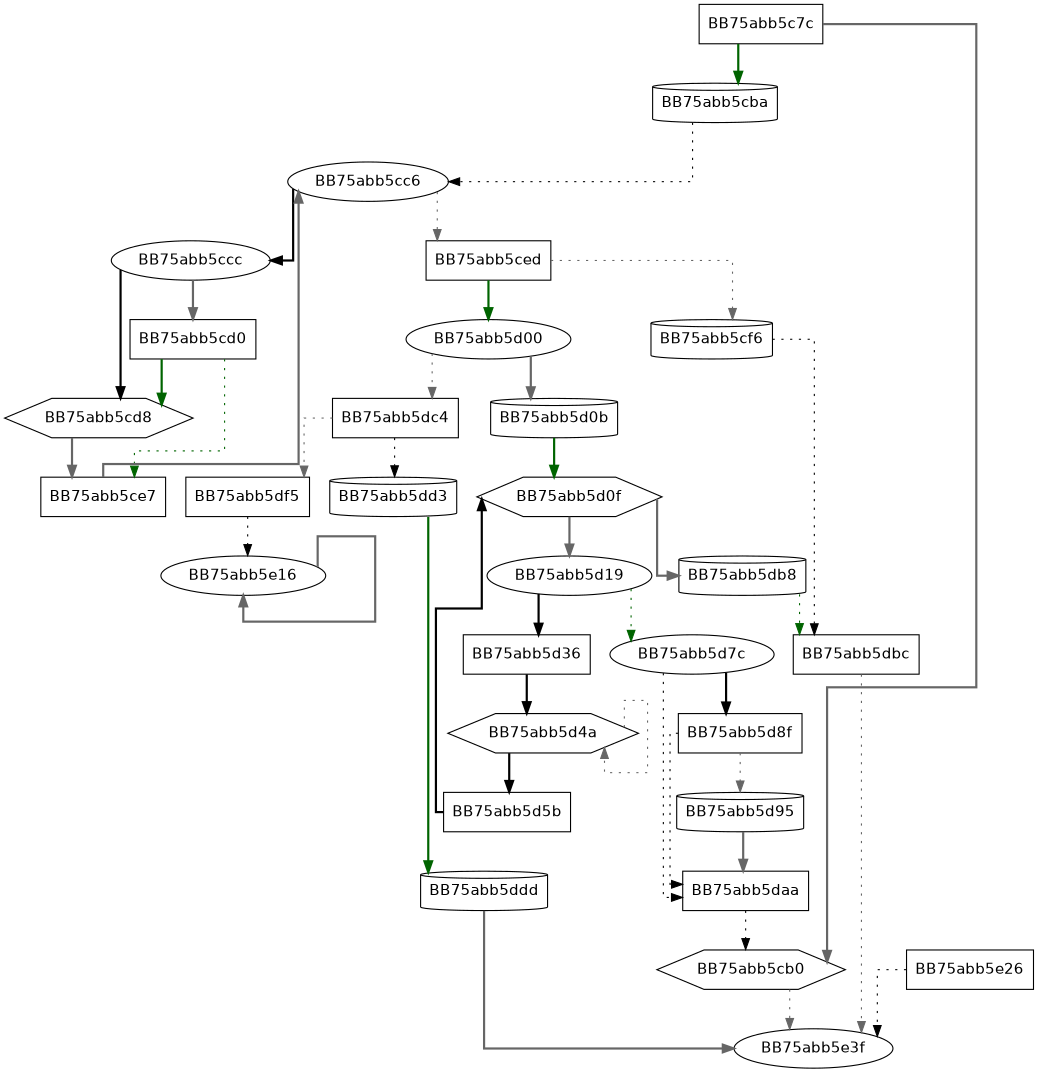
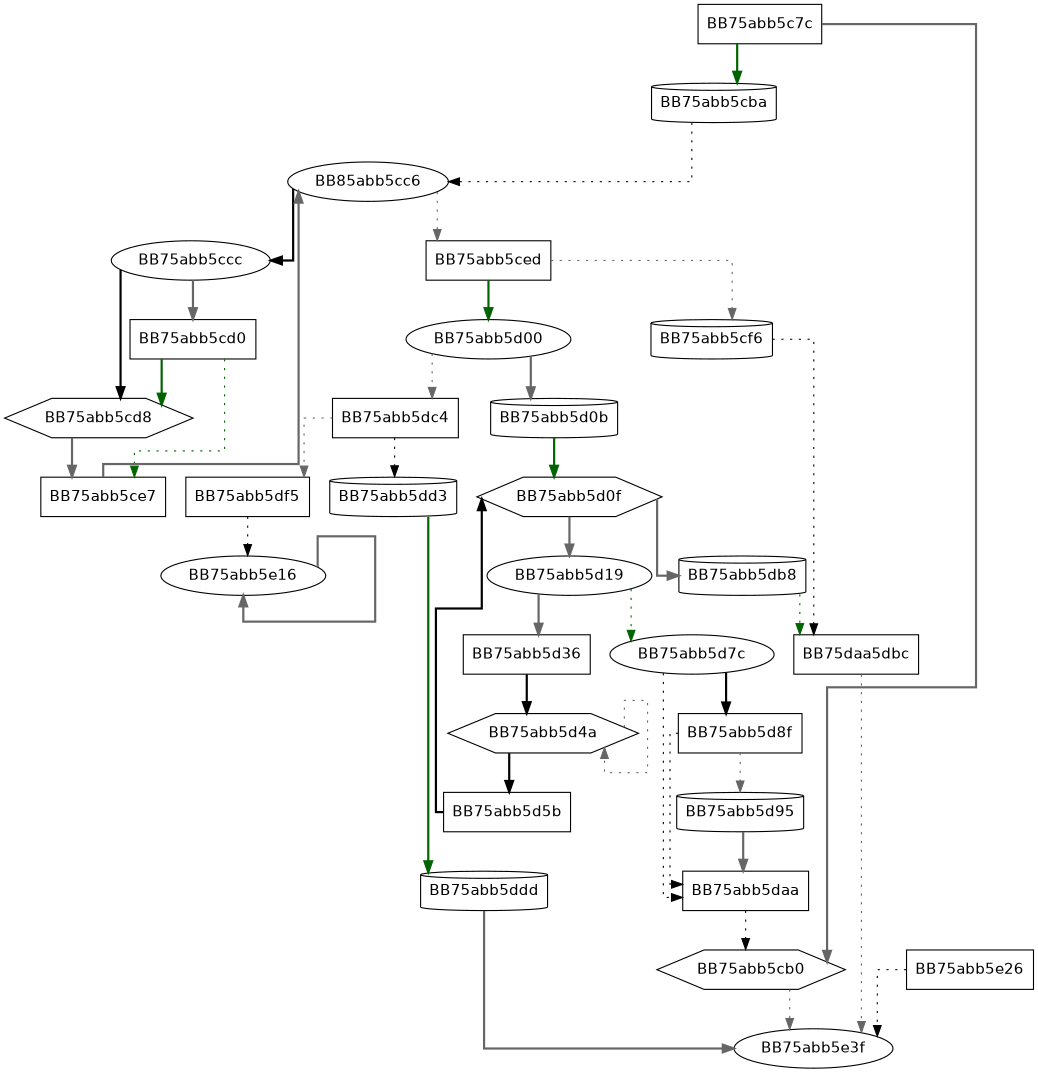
(368, 182) -> (368, 182)
(539, 609) -> (539, 609)
(856, 654) -> (856, 654)
